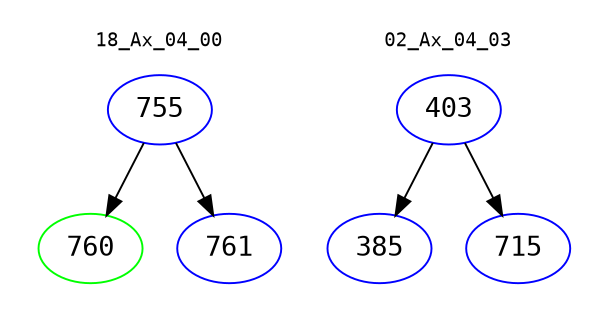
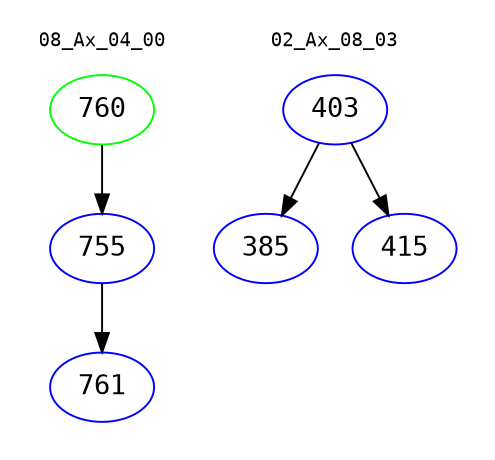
(160, 41) -> (103, 41)
(449, 41) -> (335, 41)
(130, 171) -> (102, 170)
(518, 249) -> (405, 249)
